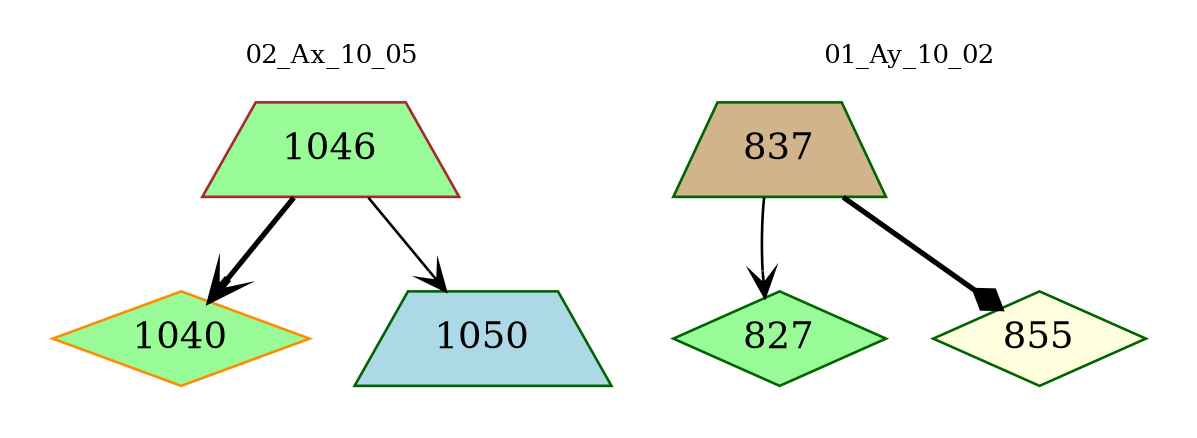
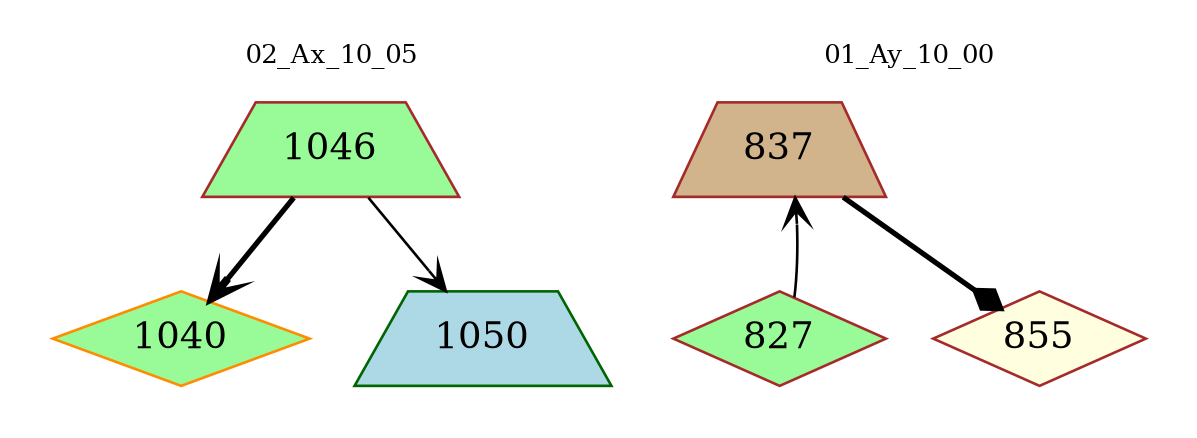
(910, 56) -> (910, 56)
(780, 150) -> (780, 150)
(762, 234) -> (797, 261)
(780, 339) -> (780, 339)
(1040, 339) -> (1040, 339)
